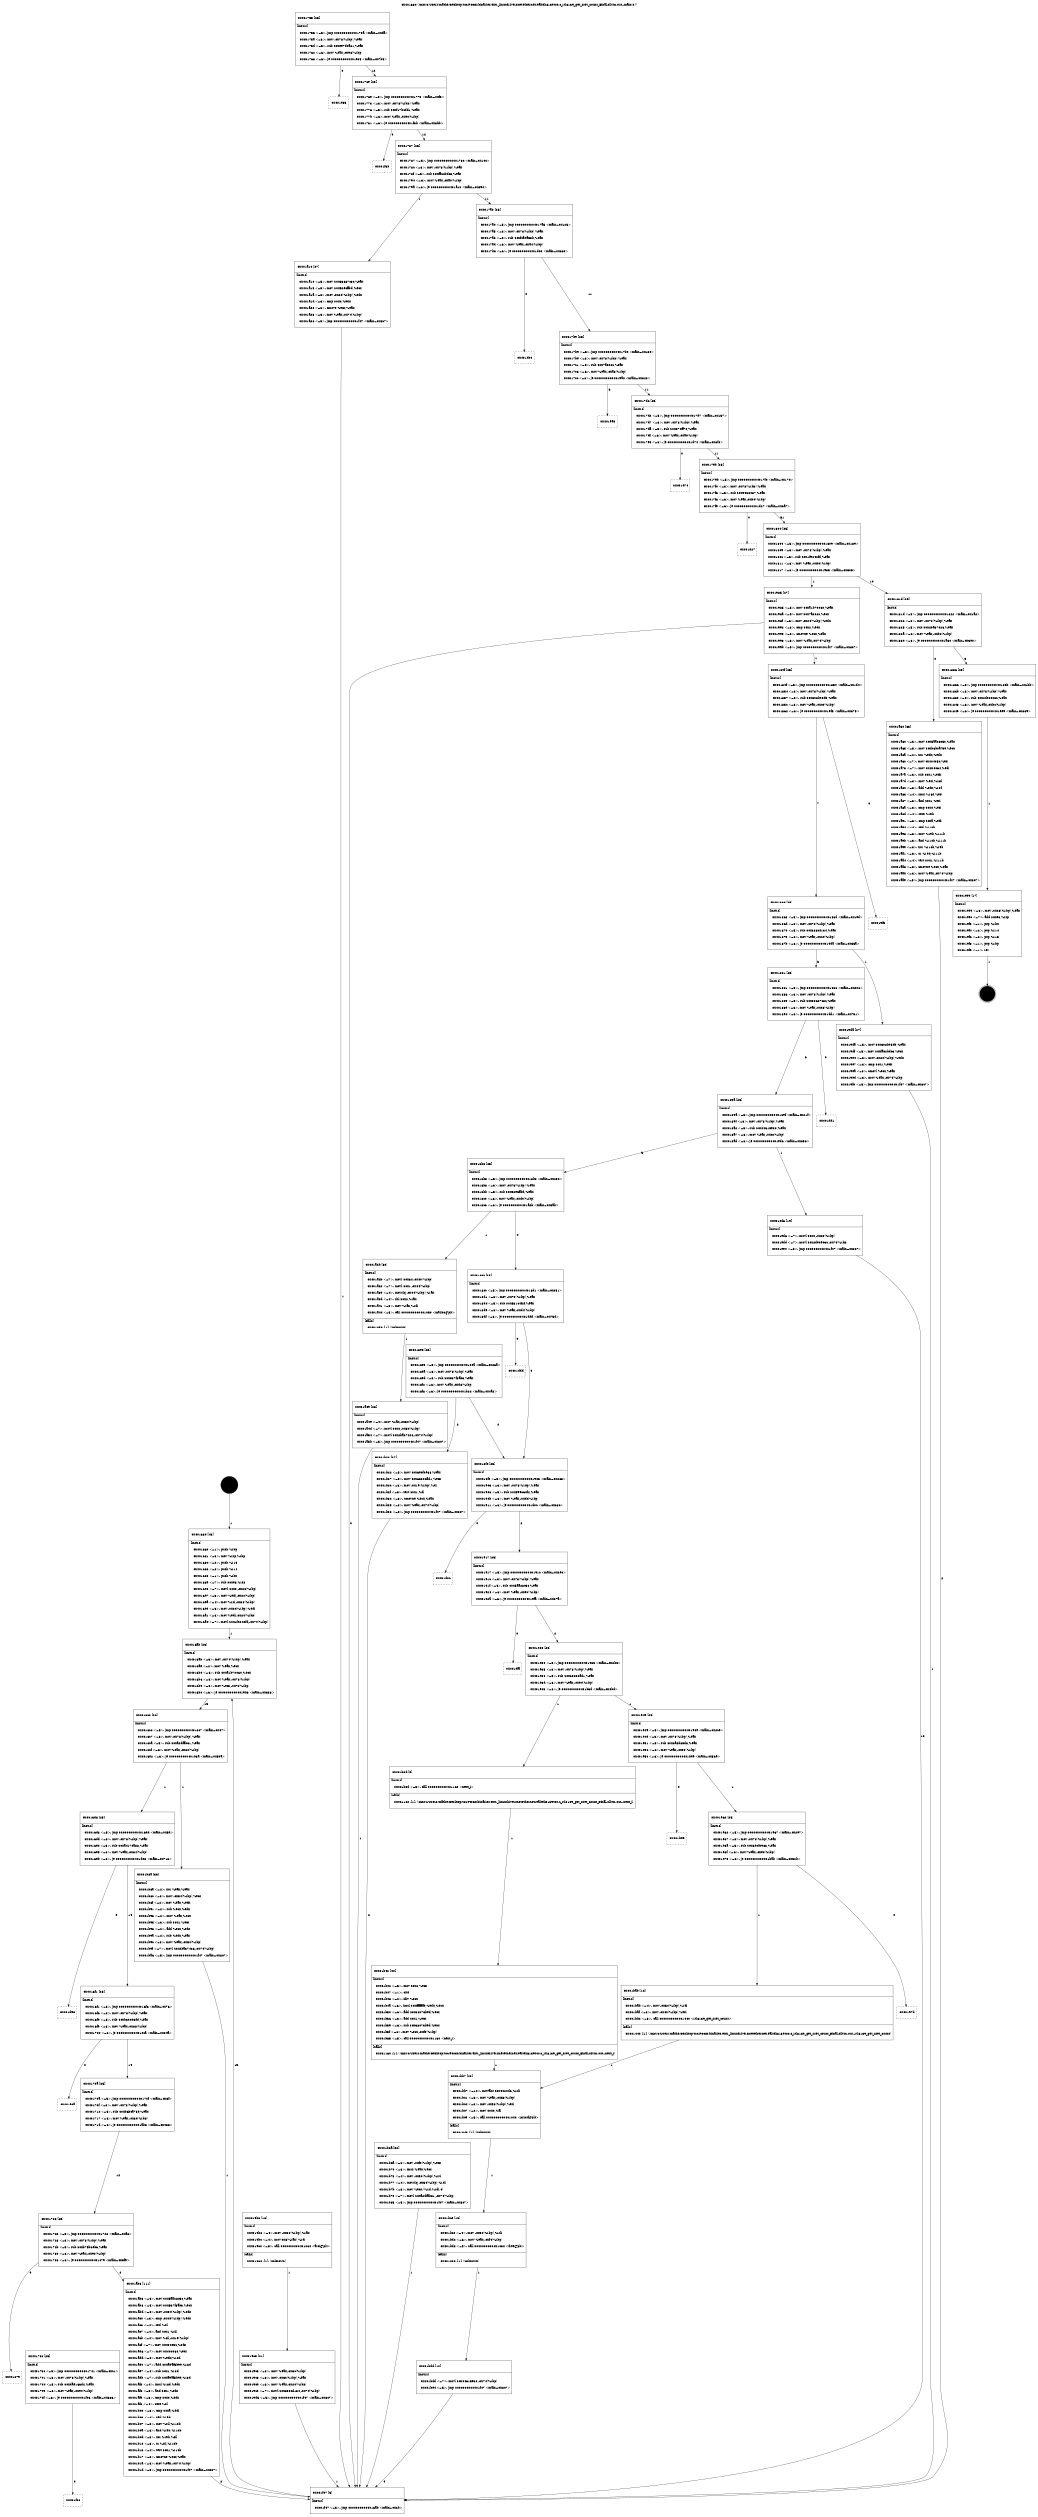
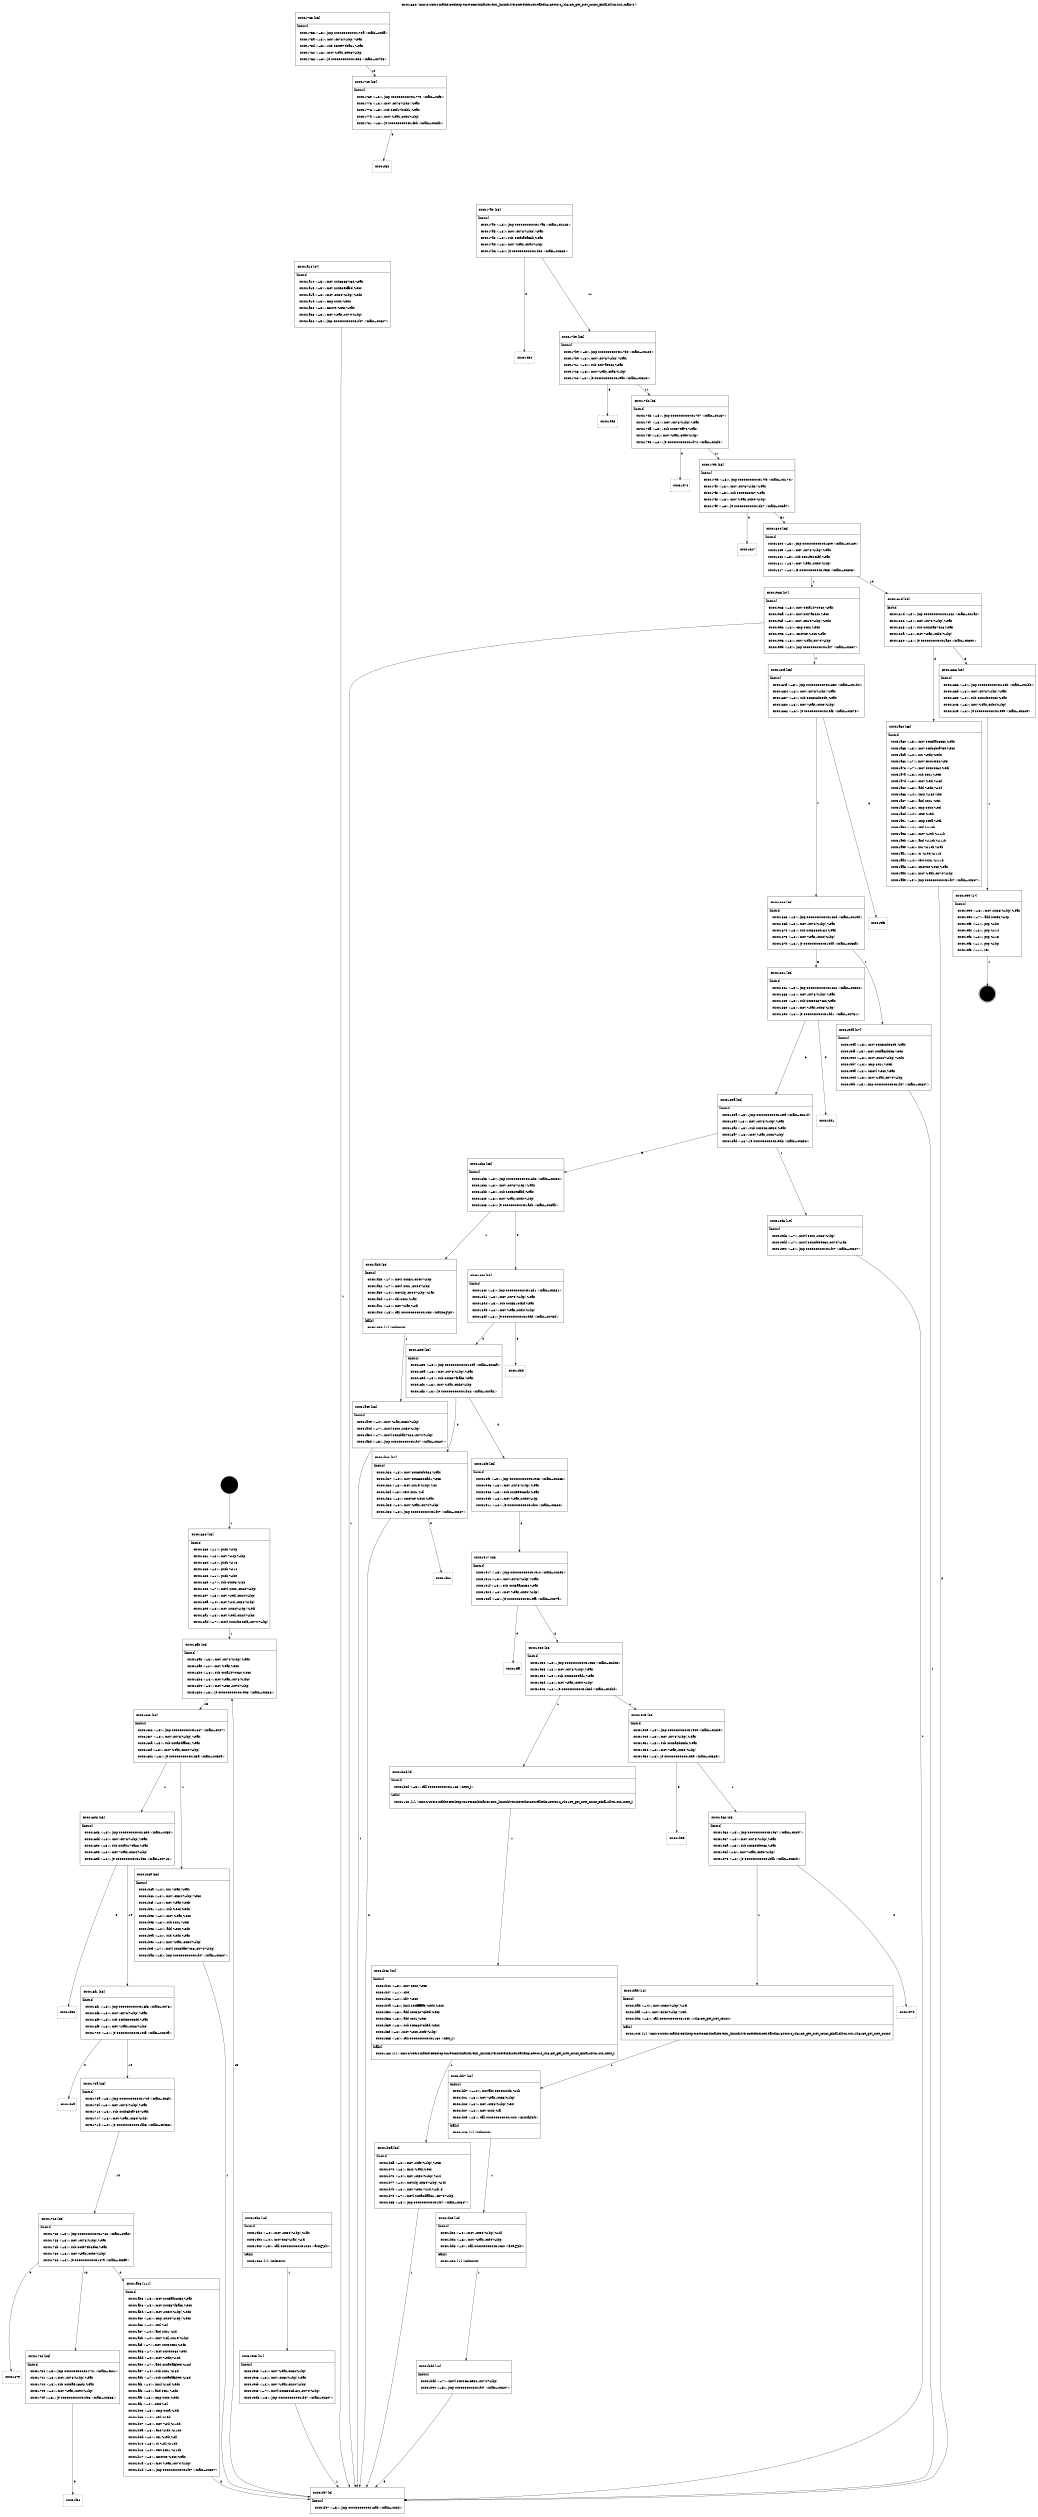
(339, 103) -> none
(443, 167) -> none
(529, 1389) -> (485, 1333)
(351, 1523) -> (351, 1523)
(463, 1539) -> (434, 1544)
(922, 1736) -> (922, 1736)
(494, 2064) -> (435, 2099)
none -> (80, 2307)
